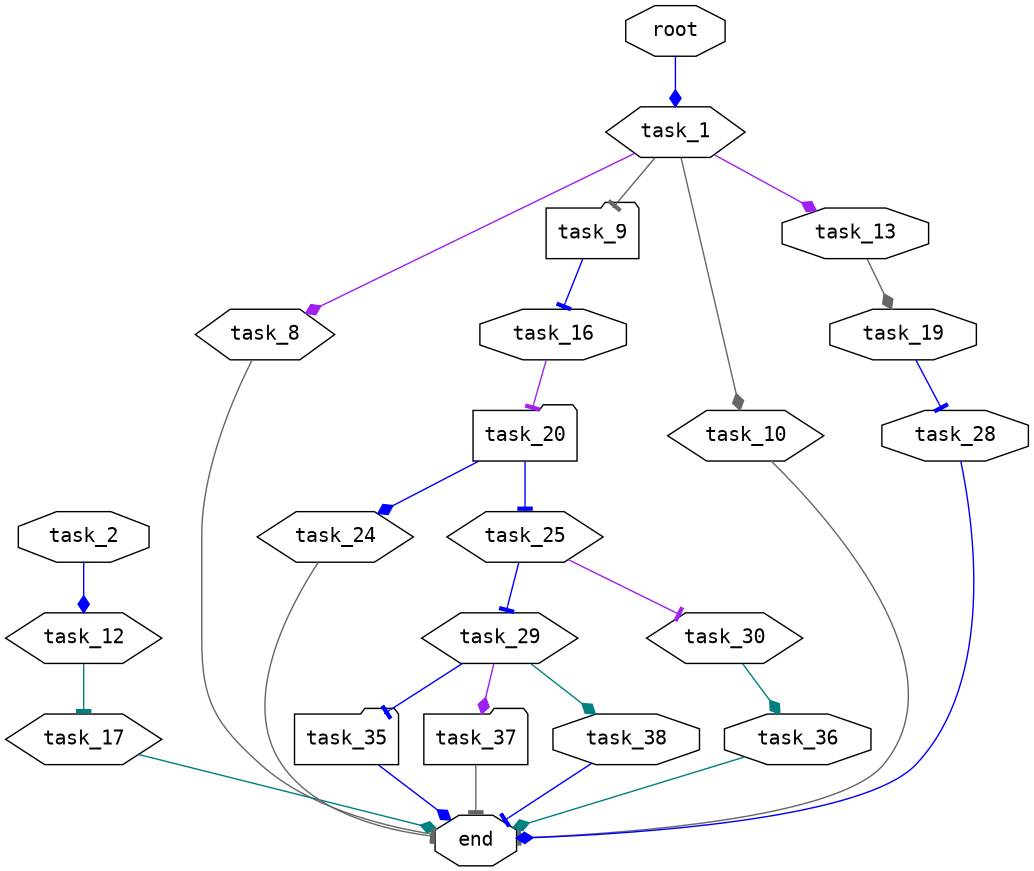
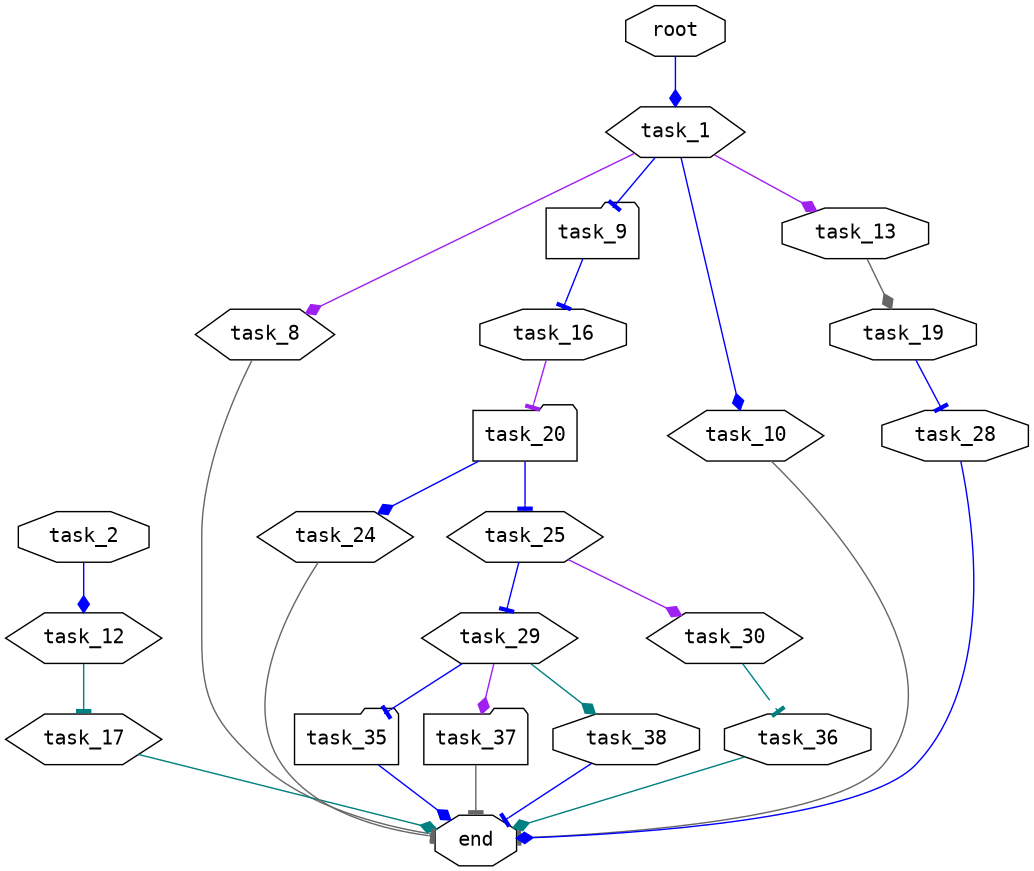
(636, 180) -> (636, 180)
(709, 276) -> (709, 276)
(622, 586) -> (622, 586)
(756, 682) -> (756, 682)
